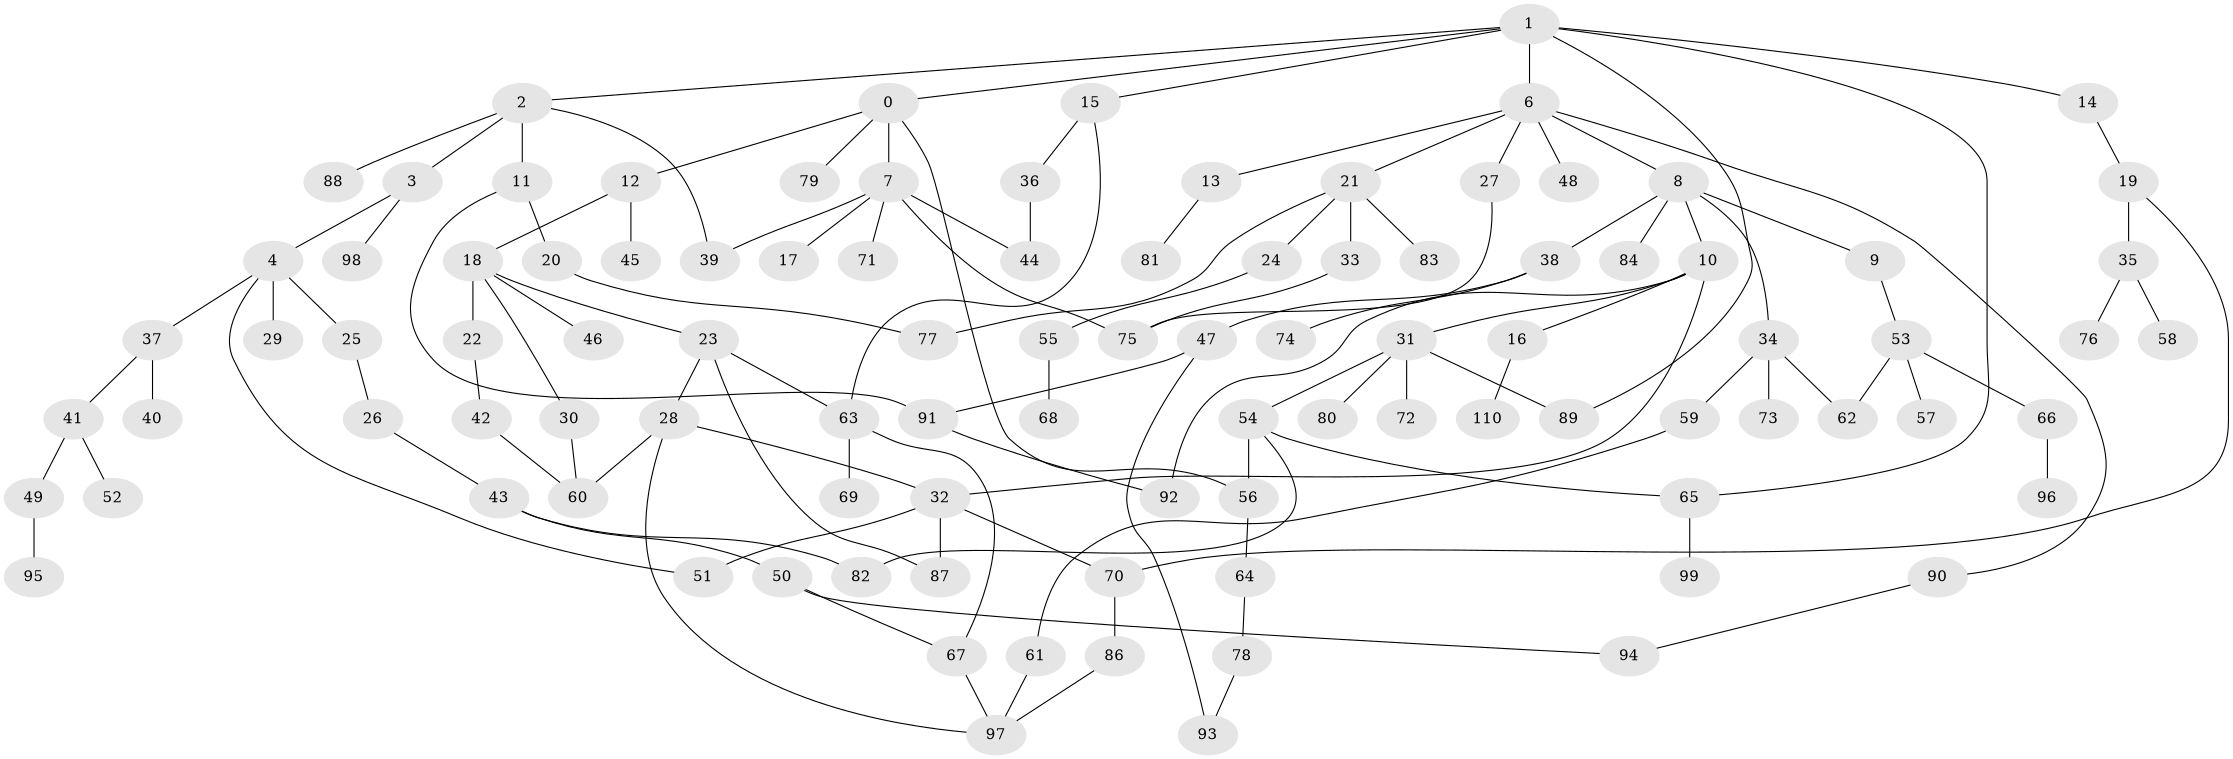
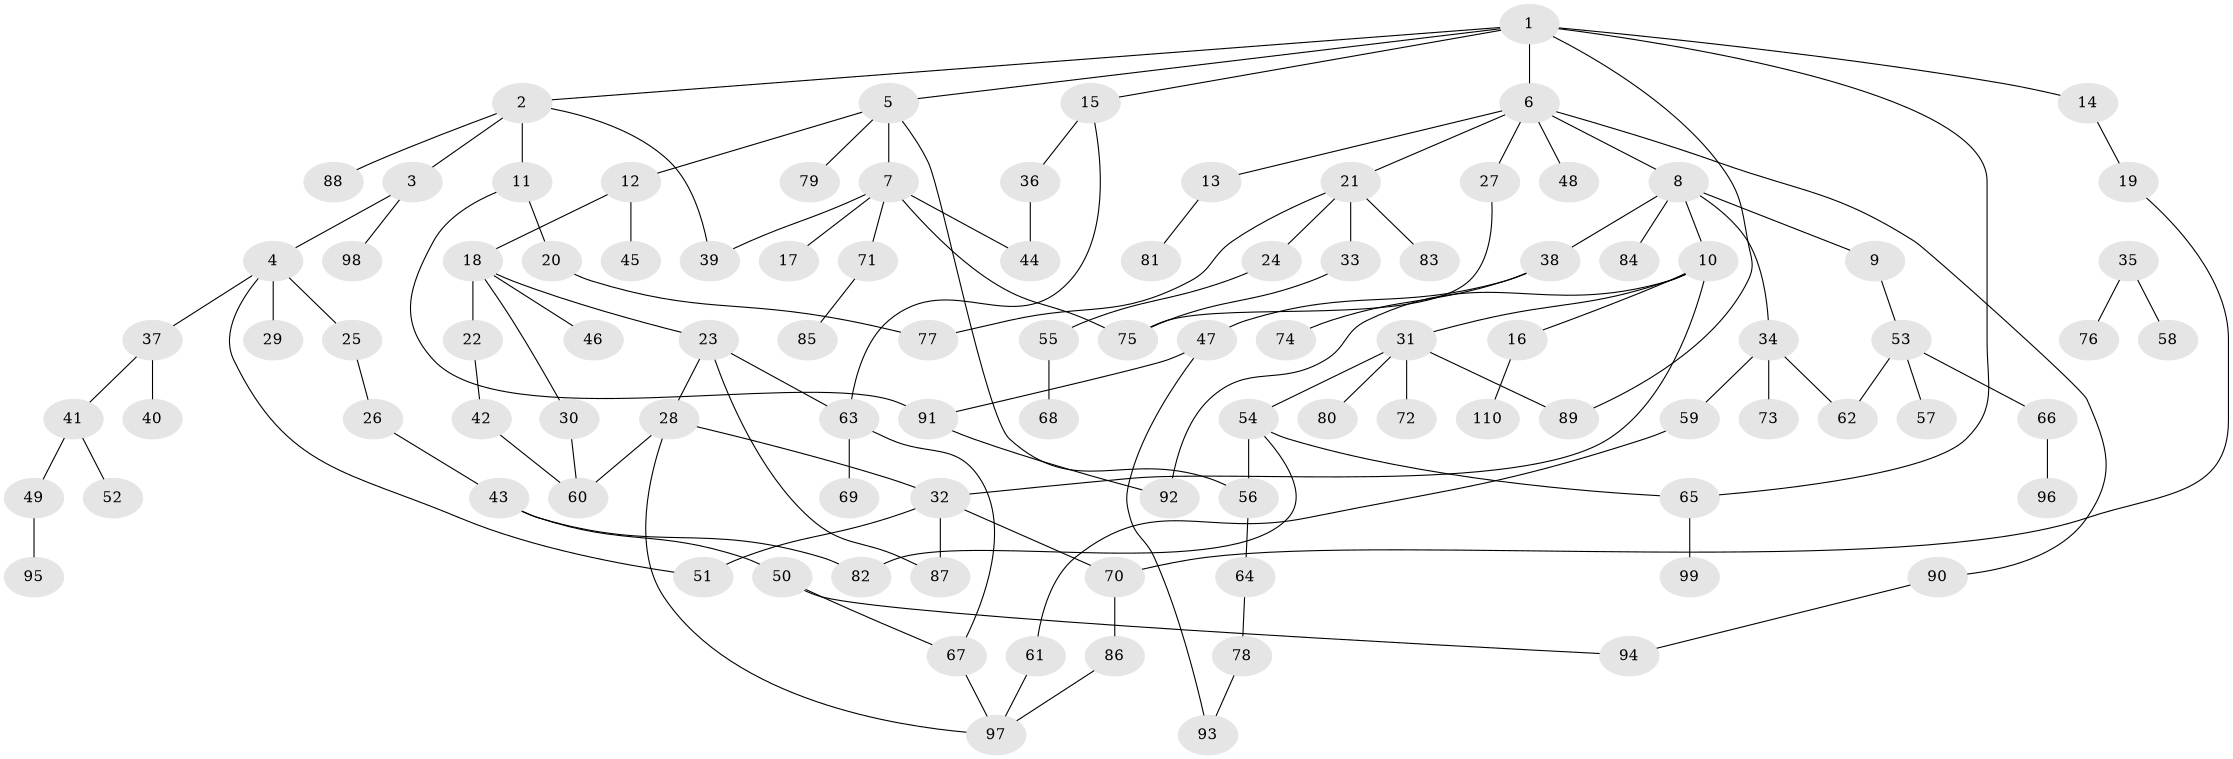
(889, 103) -> (889, 103)
(2129, 222) -> none
none -> (808, 340)
